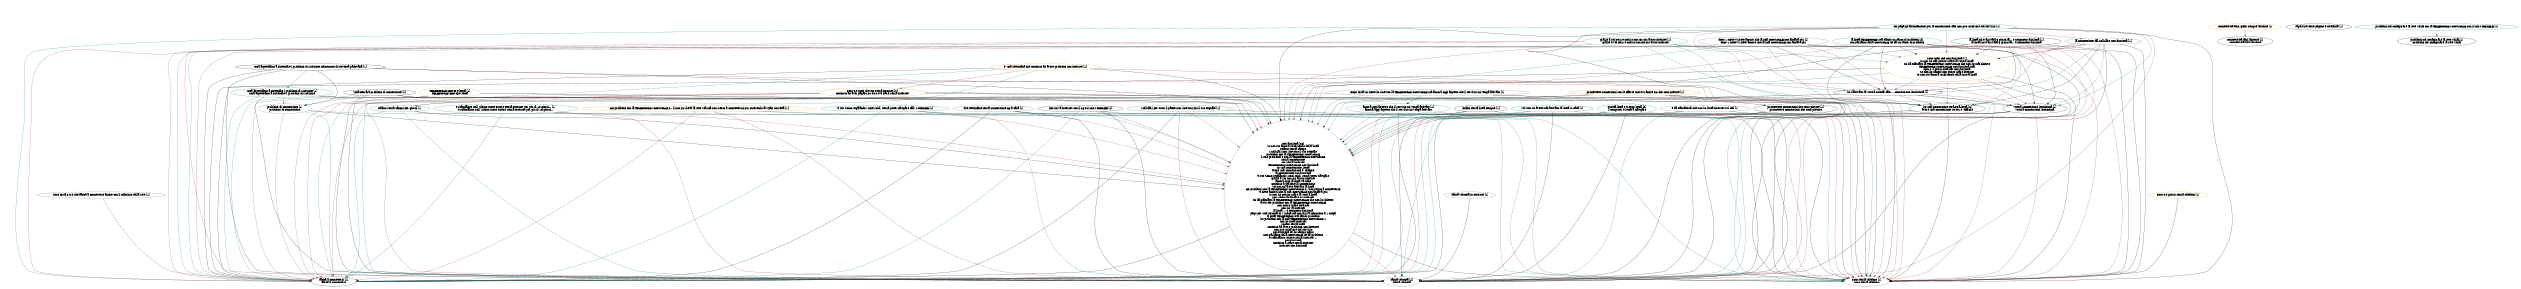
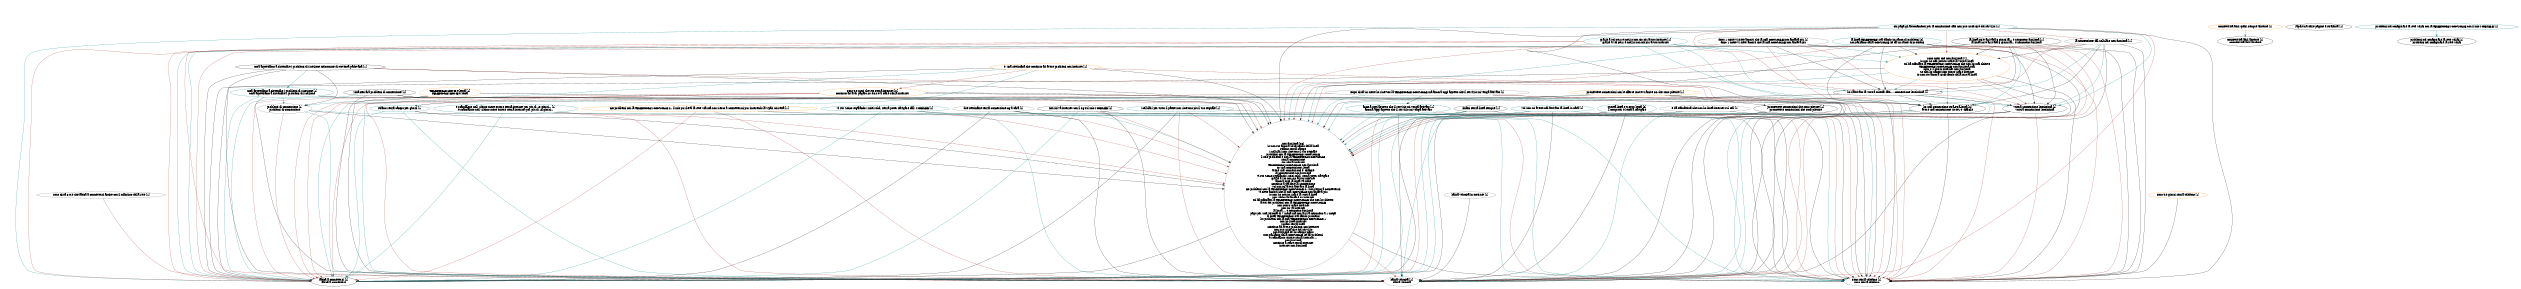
(335, 100) -> (338, 102)
